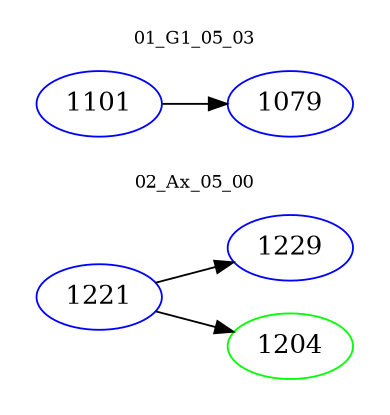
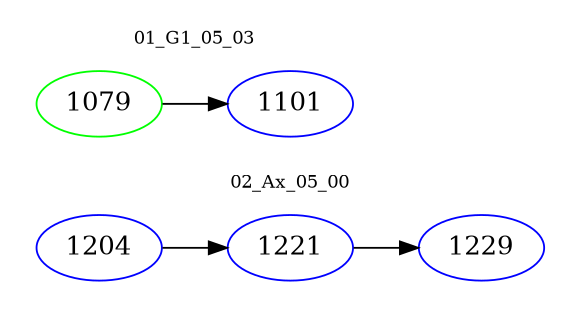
(185, 104) -> (185, 104)
(290, 104) -> (99, 104)
(186, 319) -> (185, 248)
(290, 346) -> (99, 248)
